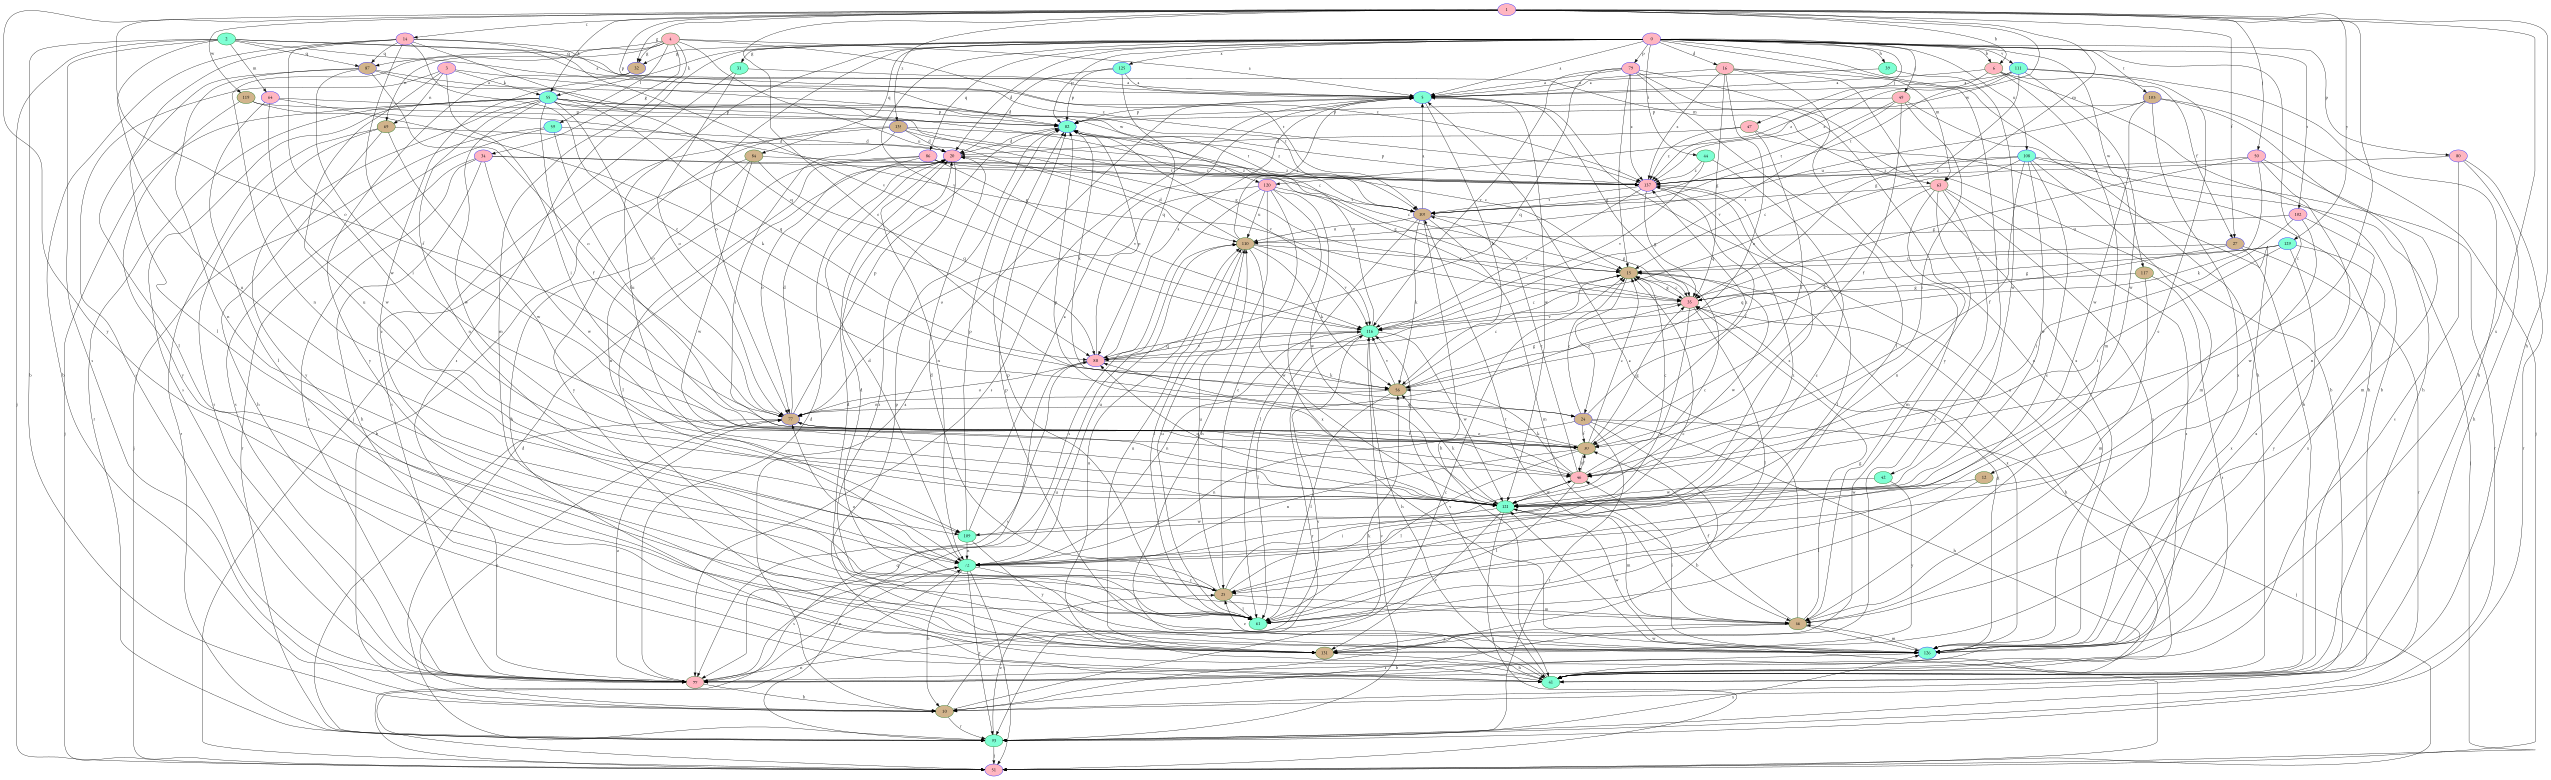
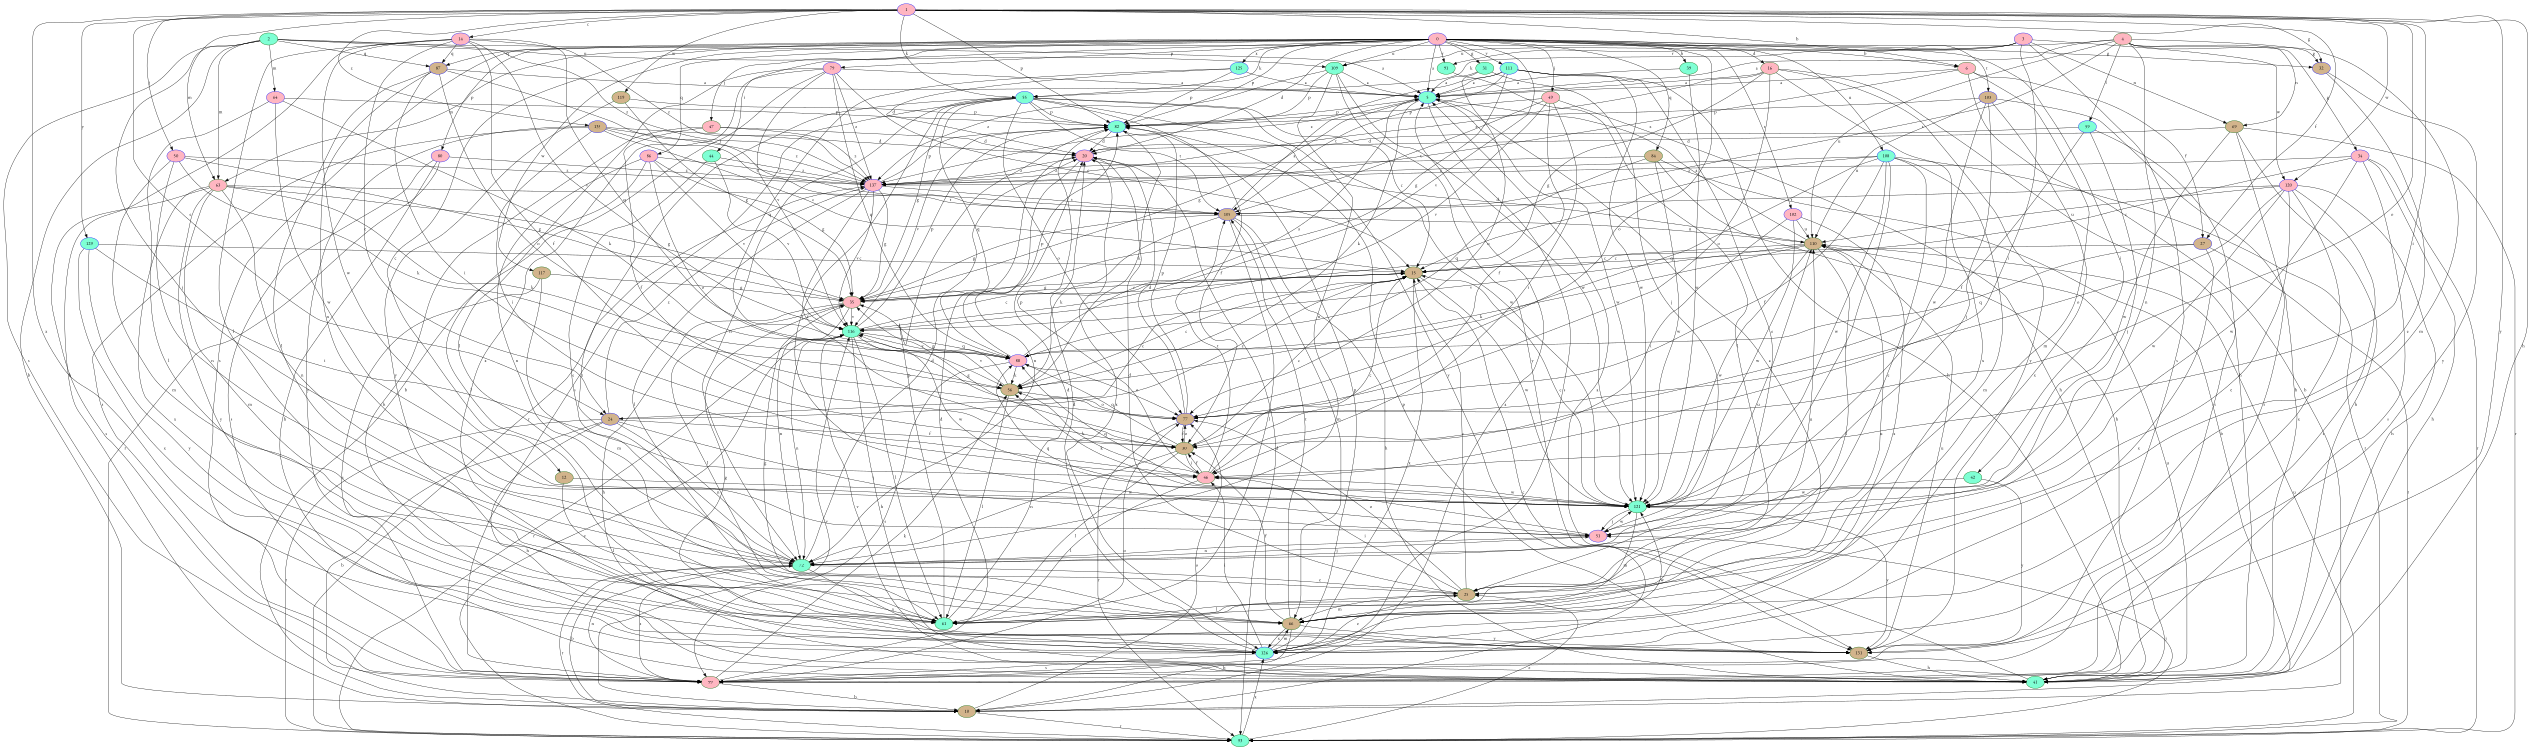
none -> (1446, 68)
(1990, 270) -> (537, 223)
(1251, 517) -> (1563, 270)
